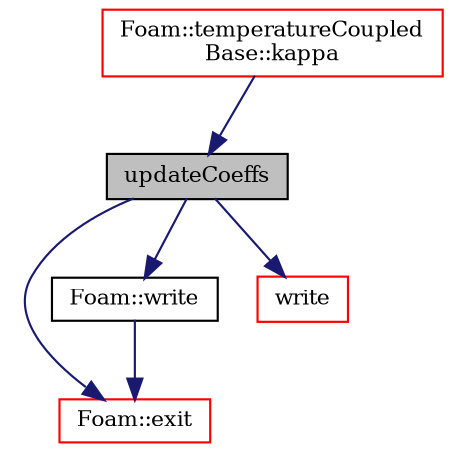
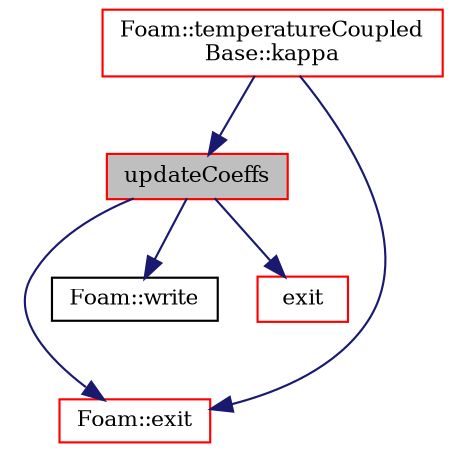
(197, 177) -> (197, 177)
(303, 299) -> (303, 299)
(135, 349) -> (384, 270)
